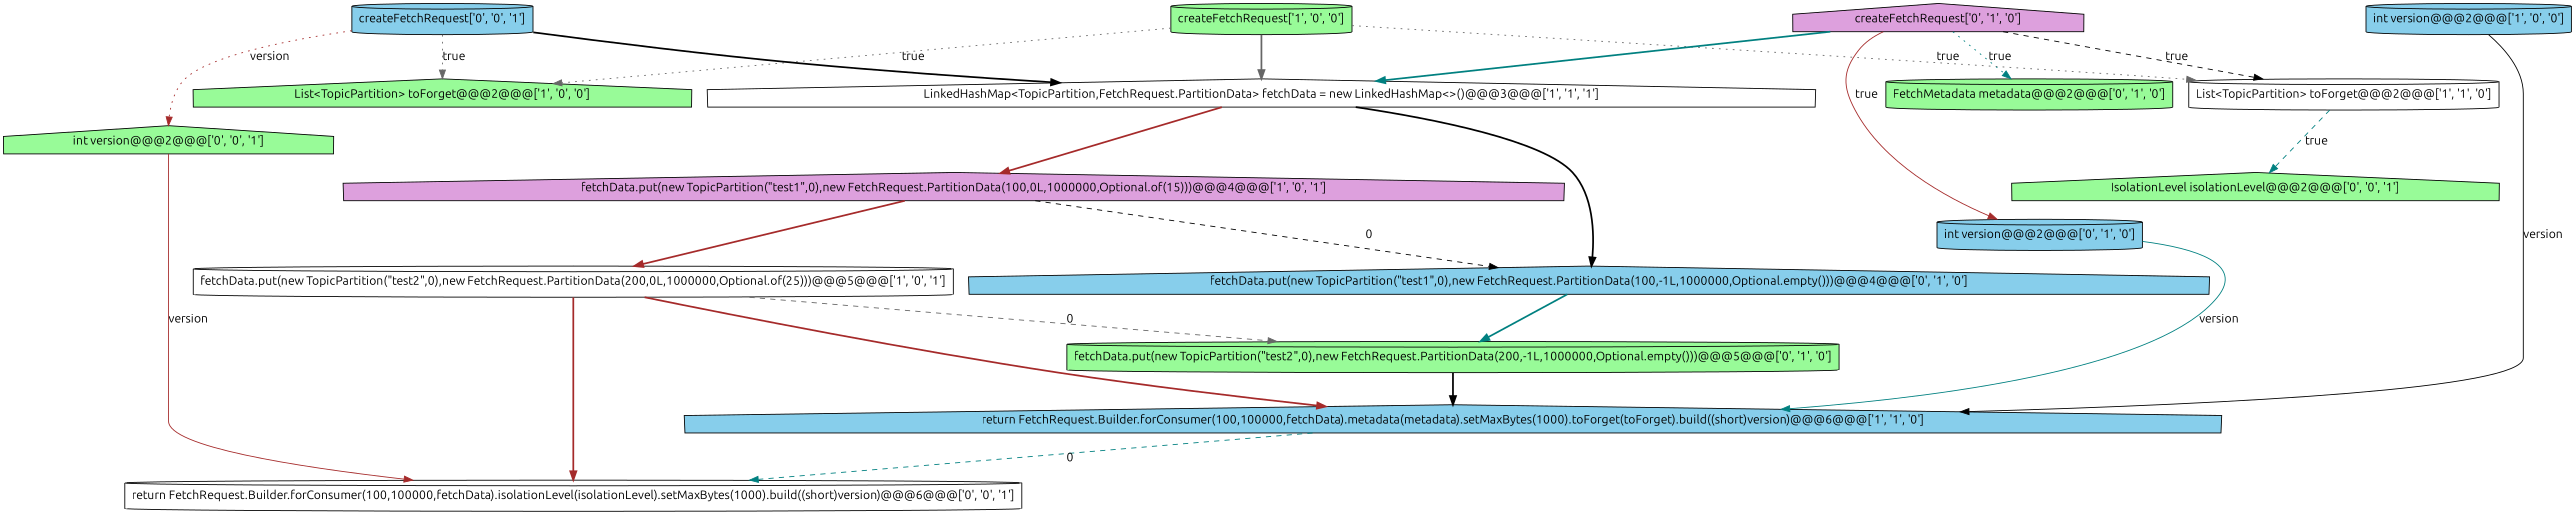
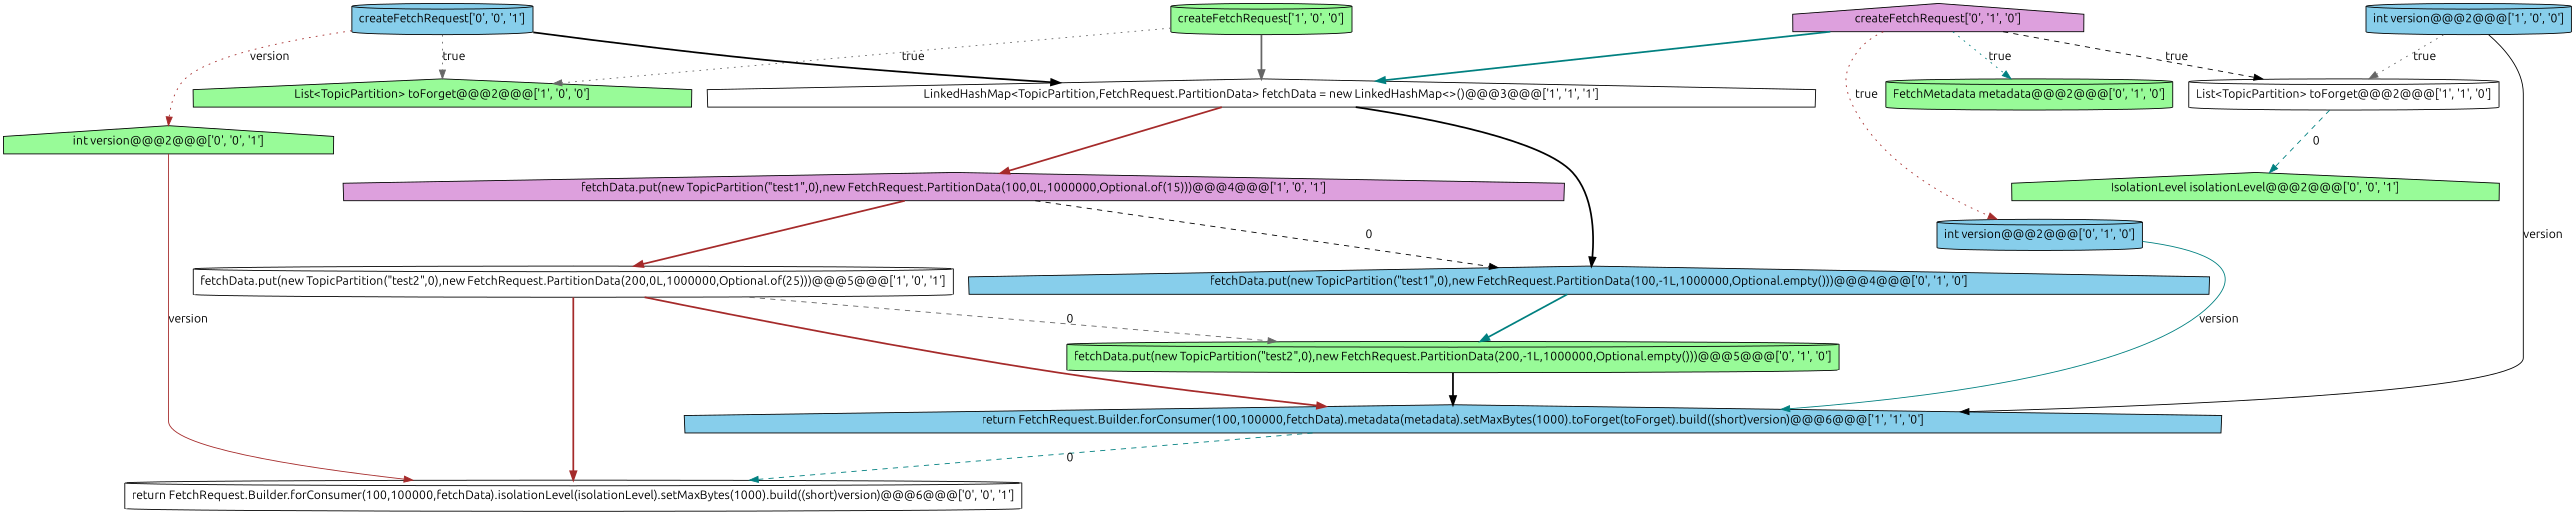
(1769, 52) -> (2410, 54)
(2317, 141) -> (2317, 141)
(1878, 142) -> (1878, 142)
